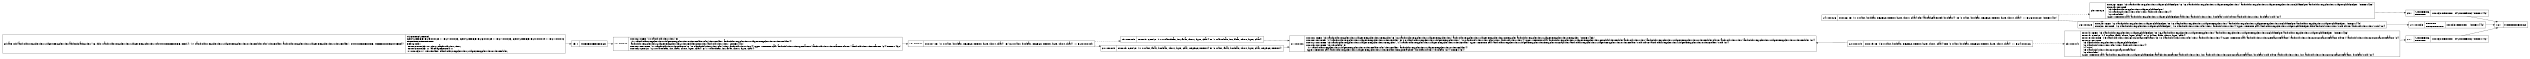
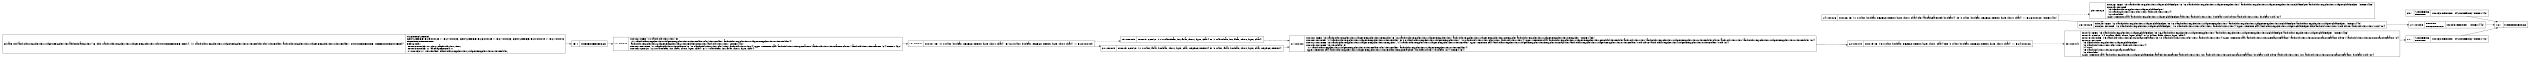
(2389, 13) -> none
(1833, 43) -> (1831, 45)
